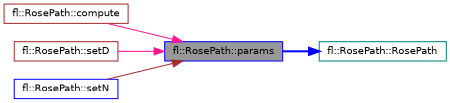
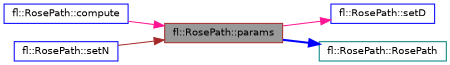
(66, 14) -> (66, 14)
(66, 51) -> (383, 14)
(136, 51) -> (302, 24)
(224, 51) -> (224, 33)
